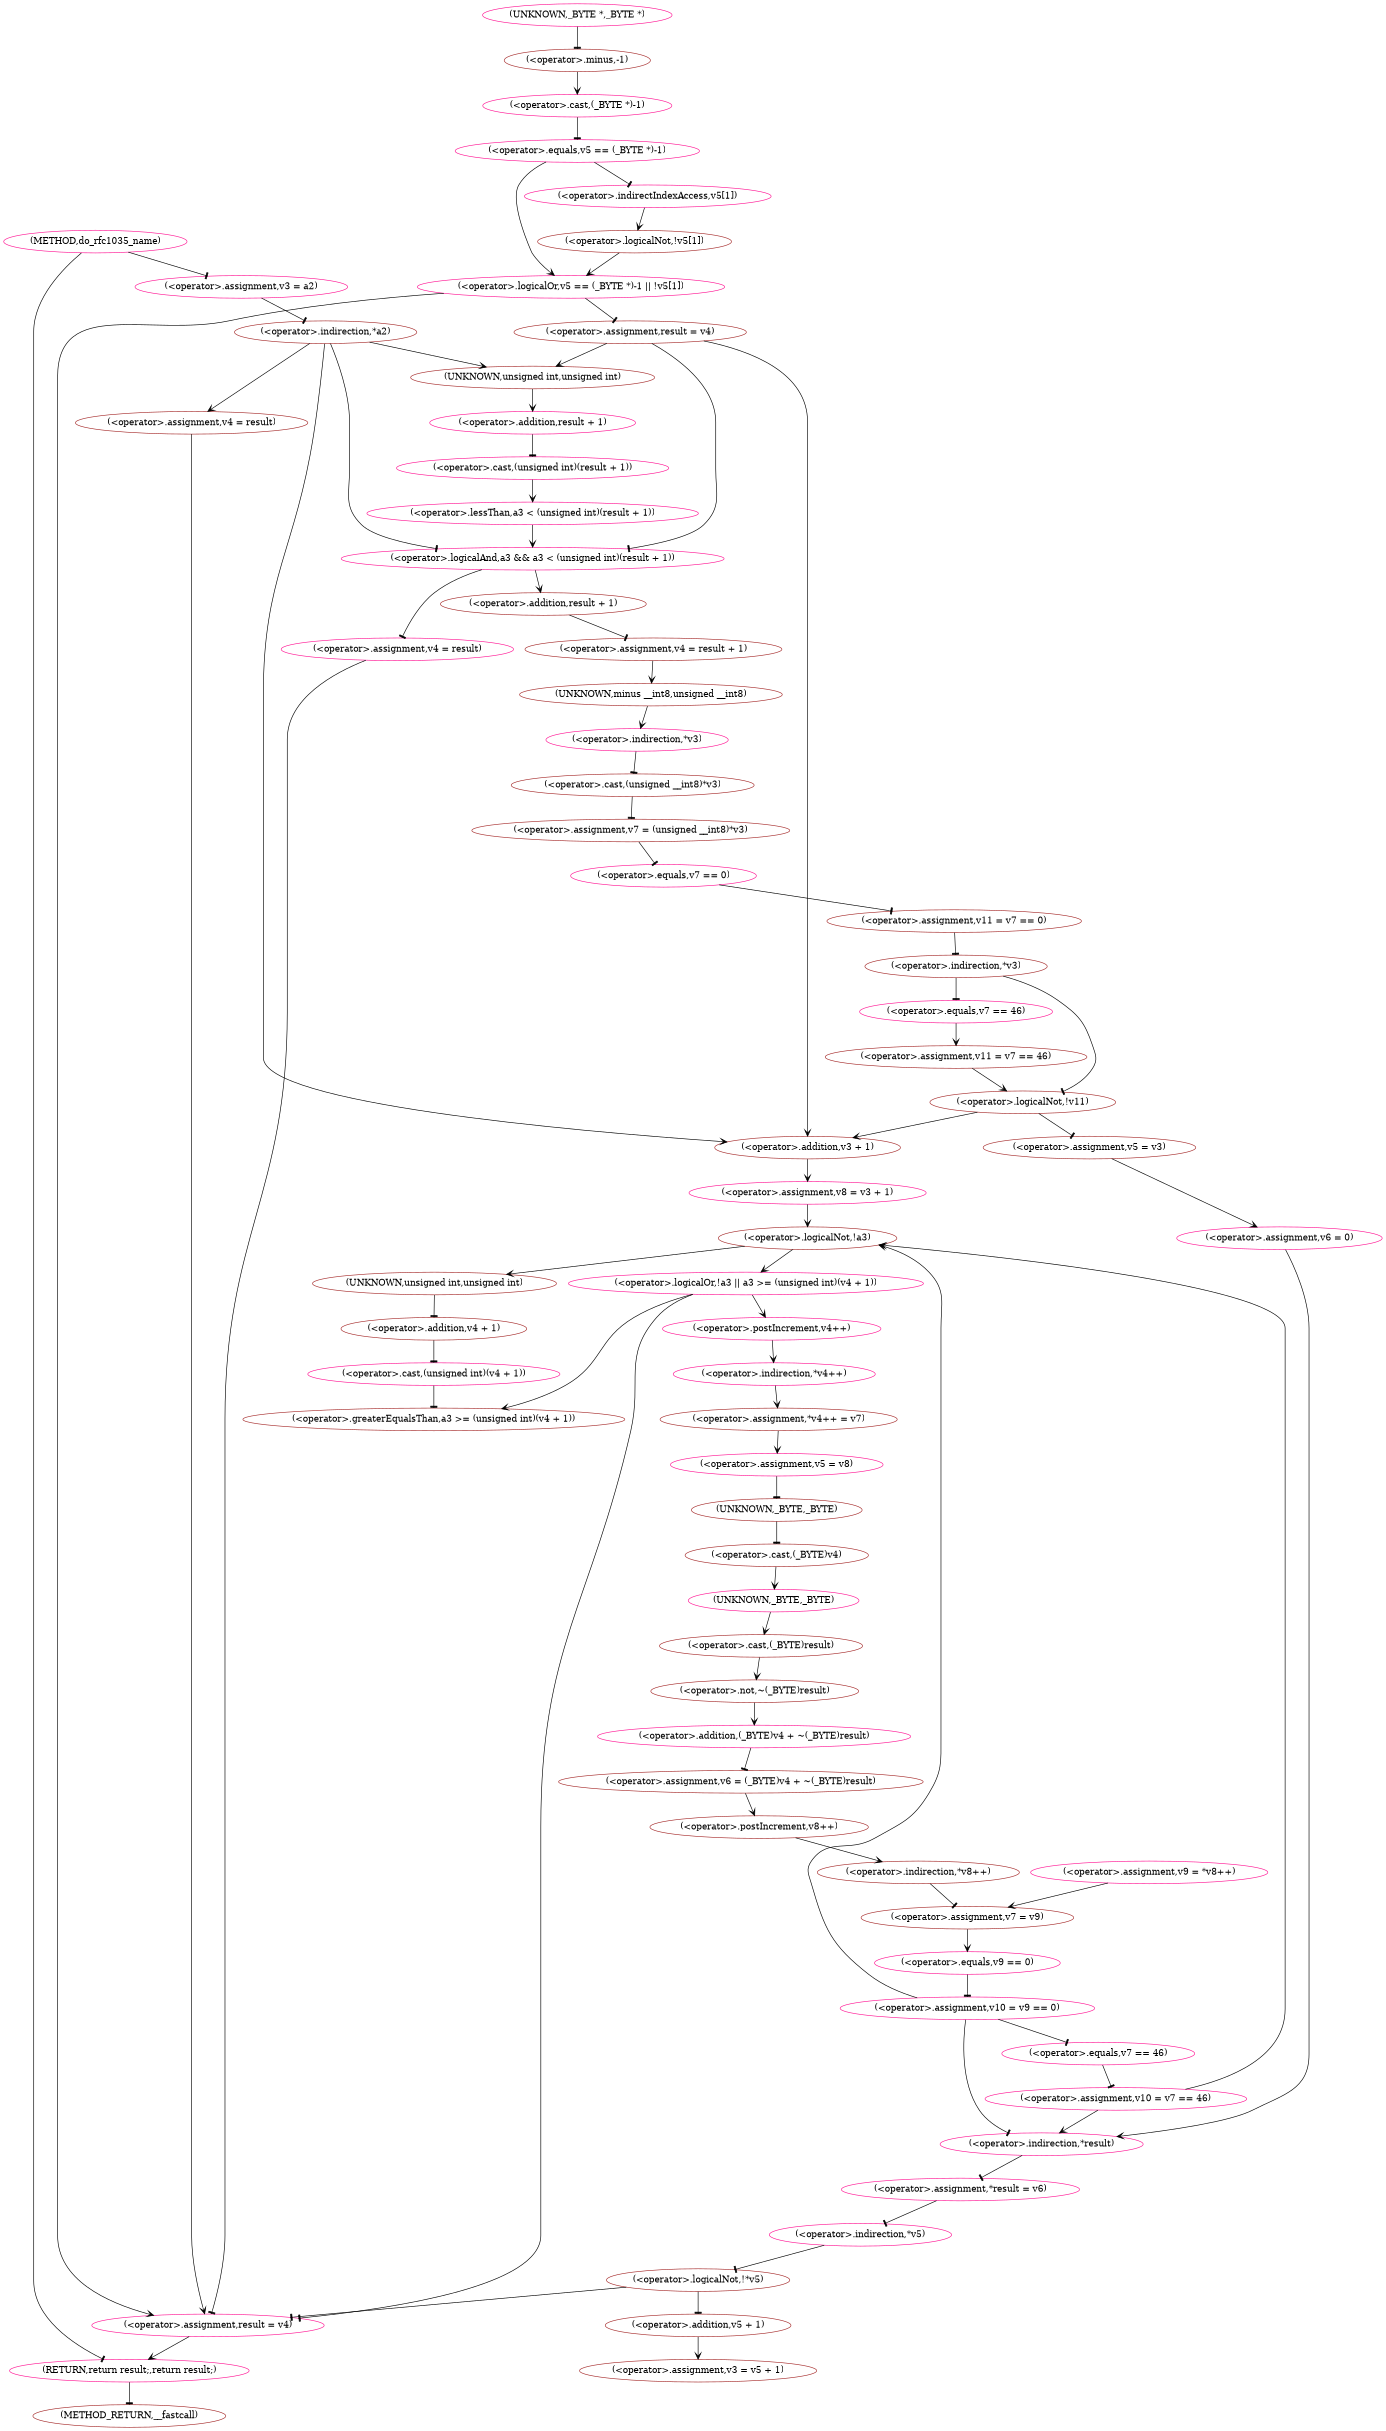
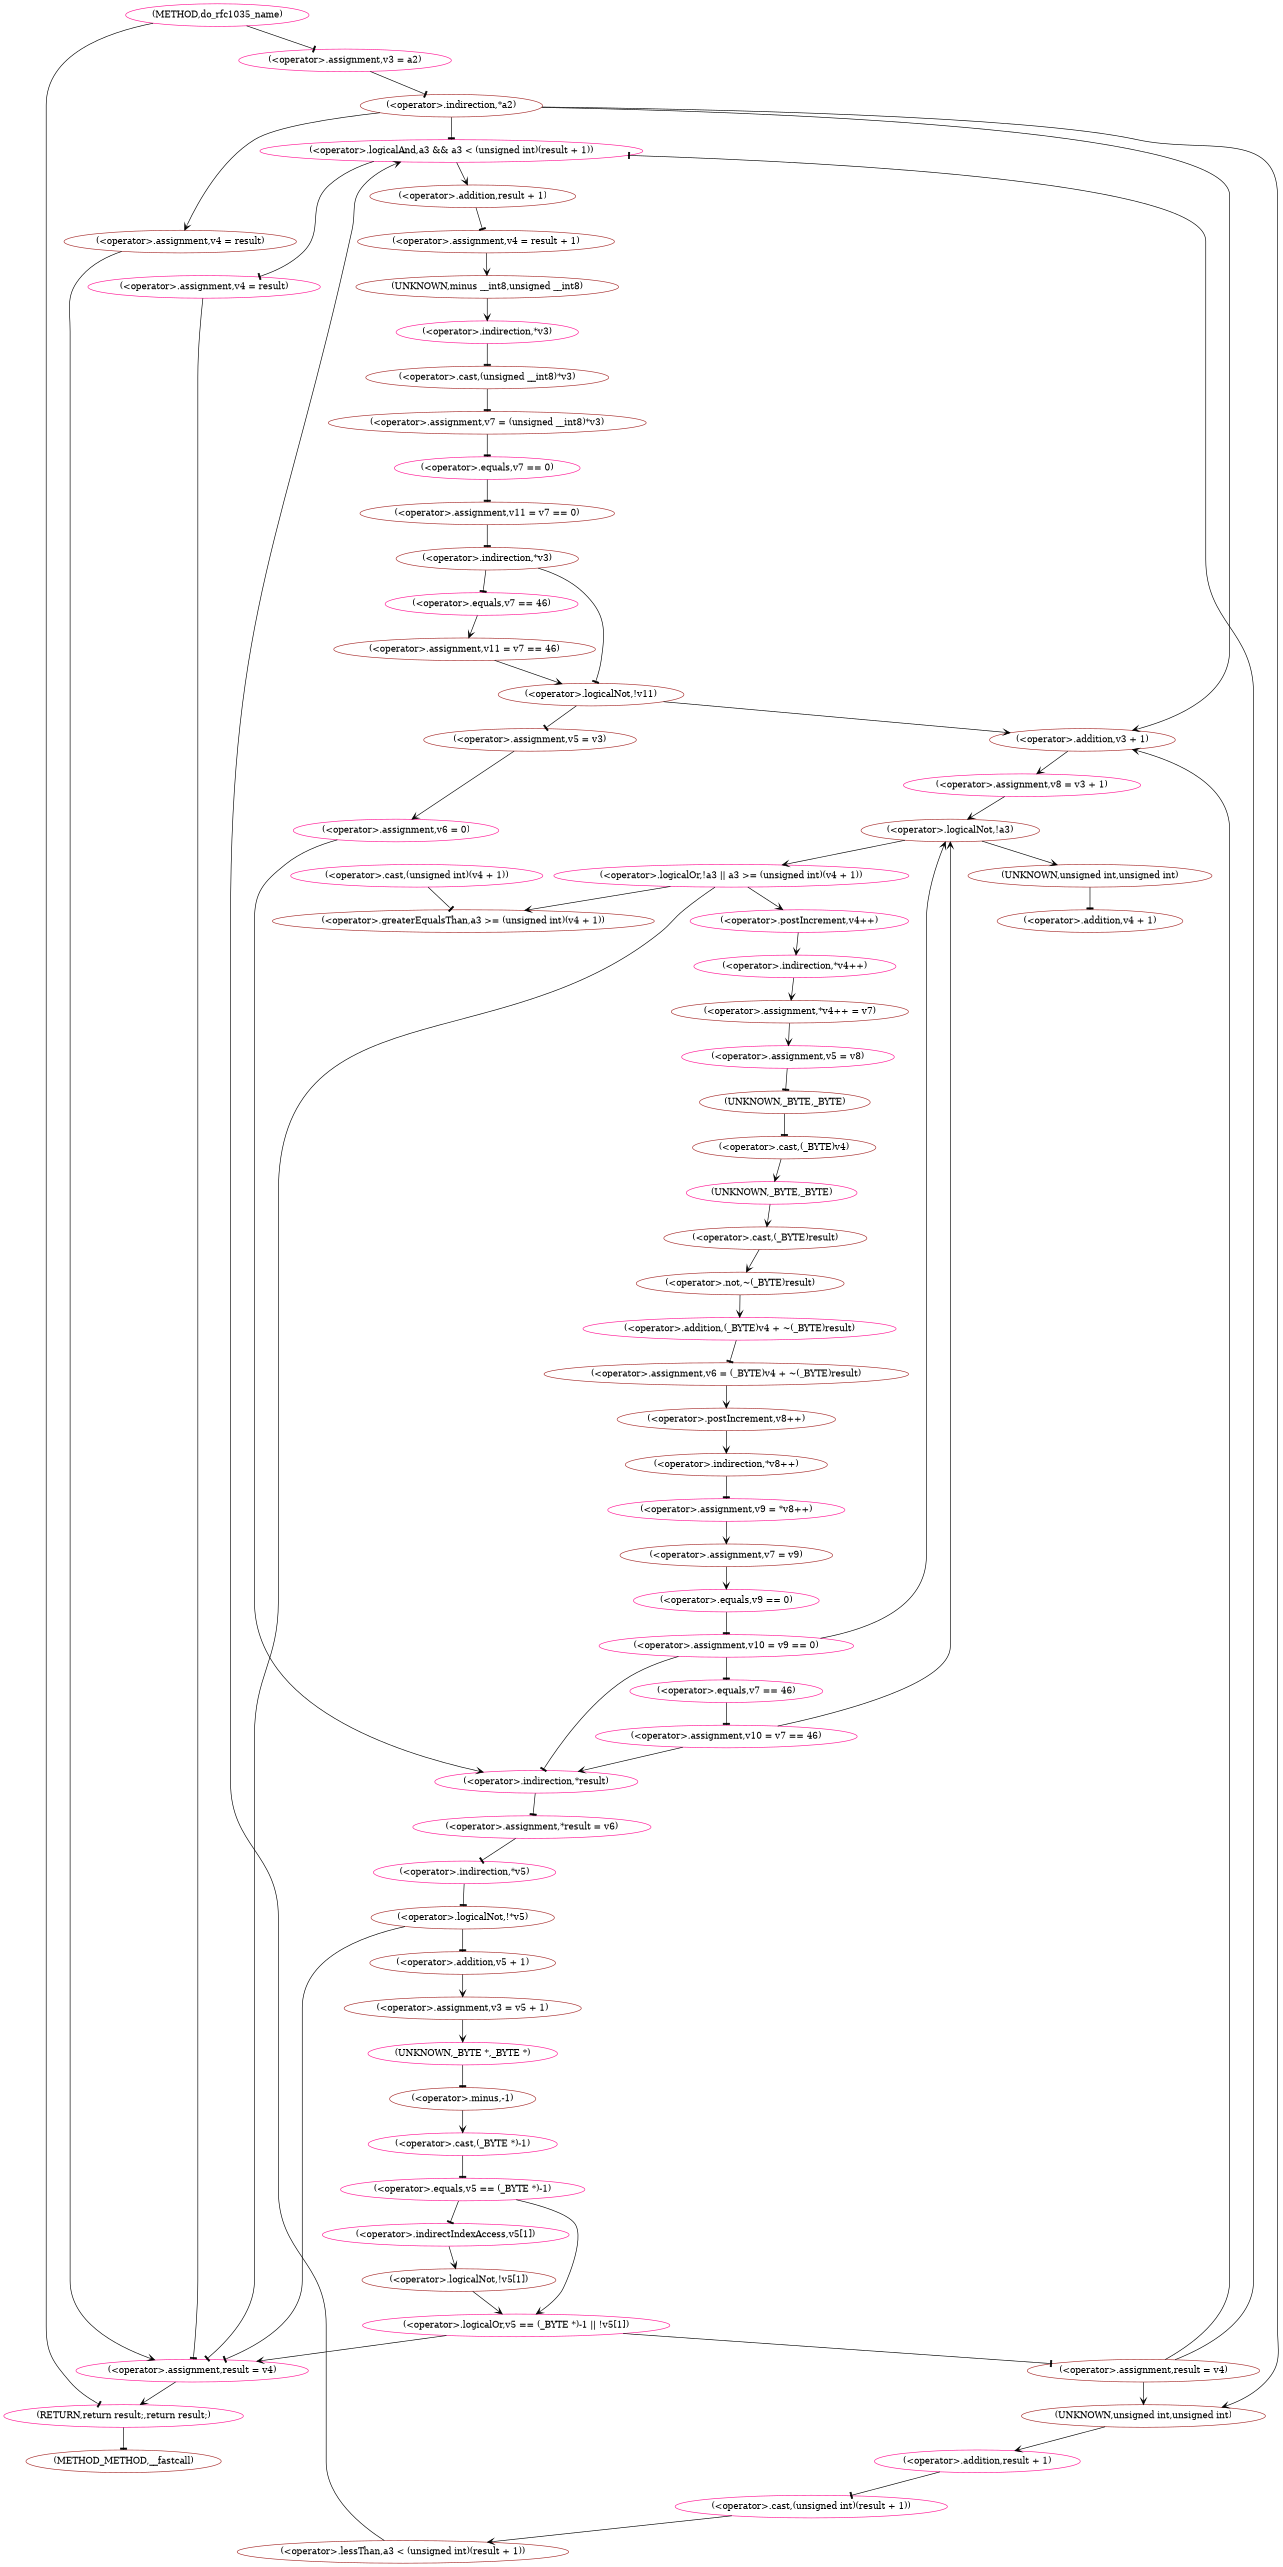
(533, 513) -> (403, 2552)
(434, 1350) -> none
(942, 1894) -> (726, 1486)
none -> (463, 2028)
(129, 2416) -> (124, 2461)
